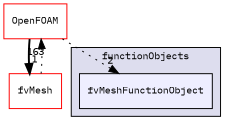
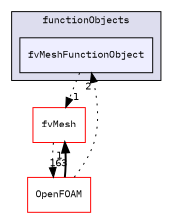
none -> (74, 86)
